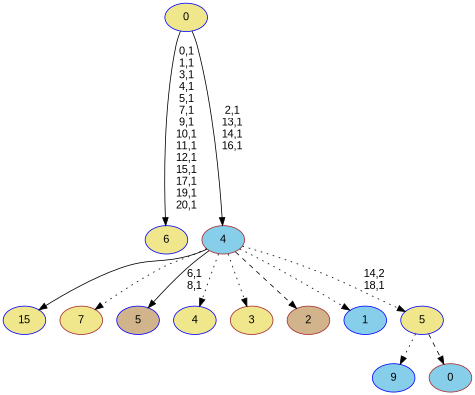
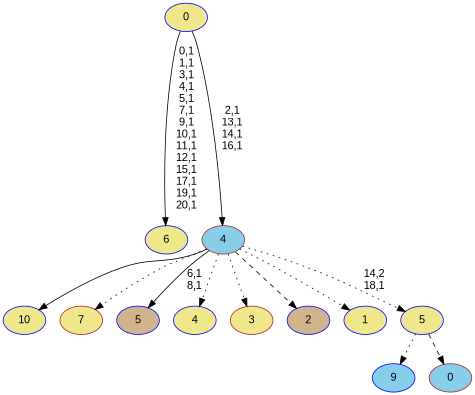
(24, 320) -> (24, 320)
(308, 320) -> (308, 320)
(365, 320) -> (365, 320)
